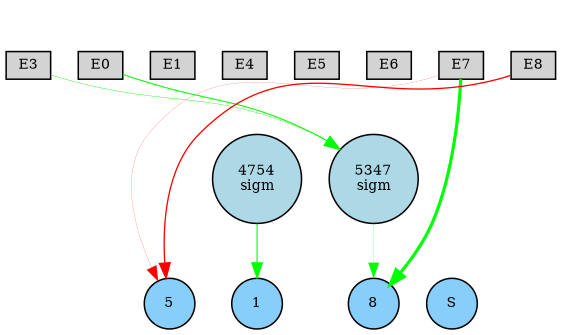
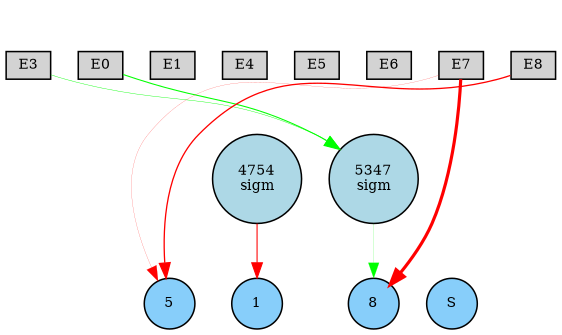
(446, 181) -> (446, 181)
(257, 243) -> (257, 243)
